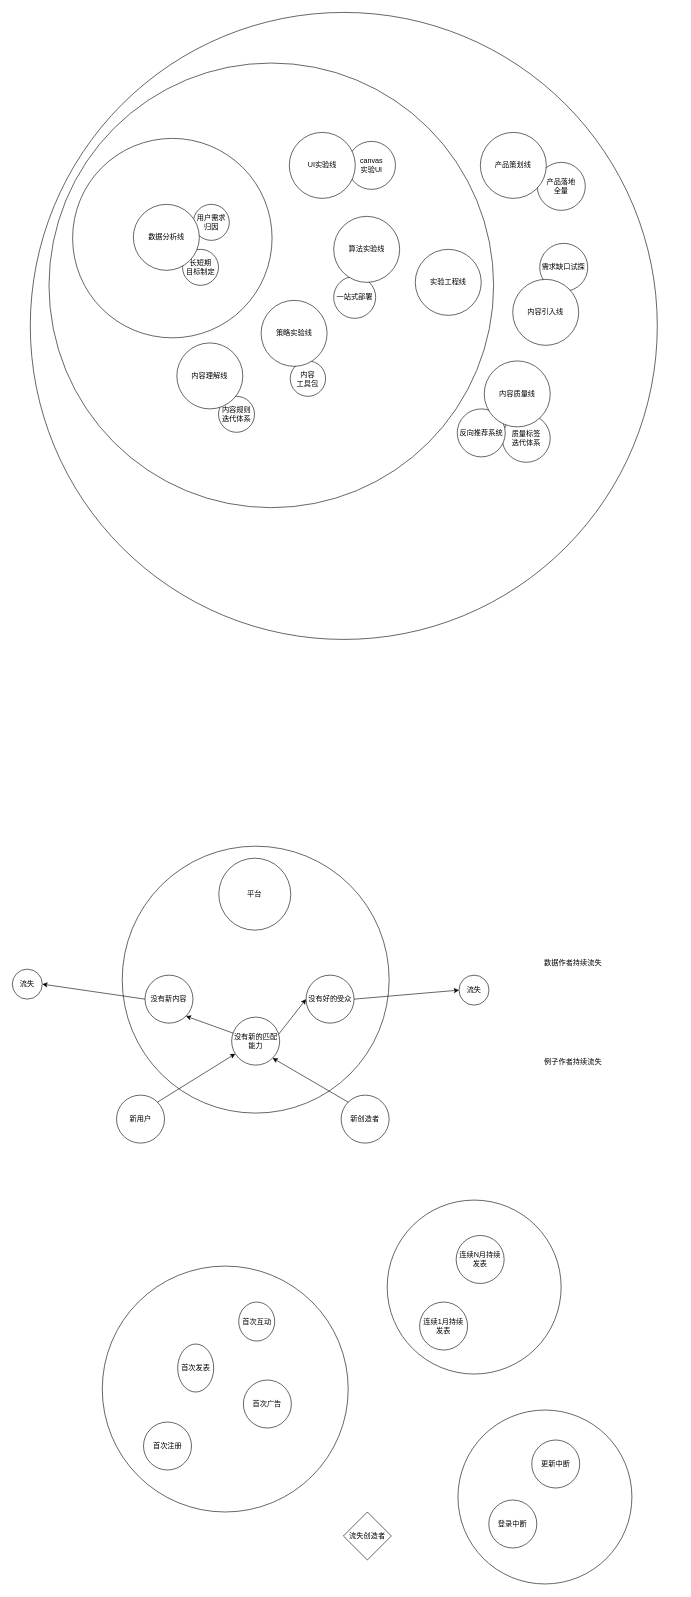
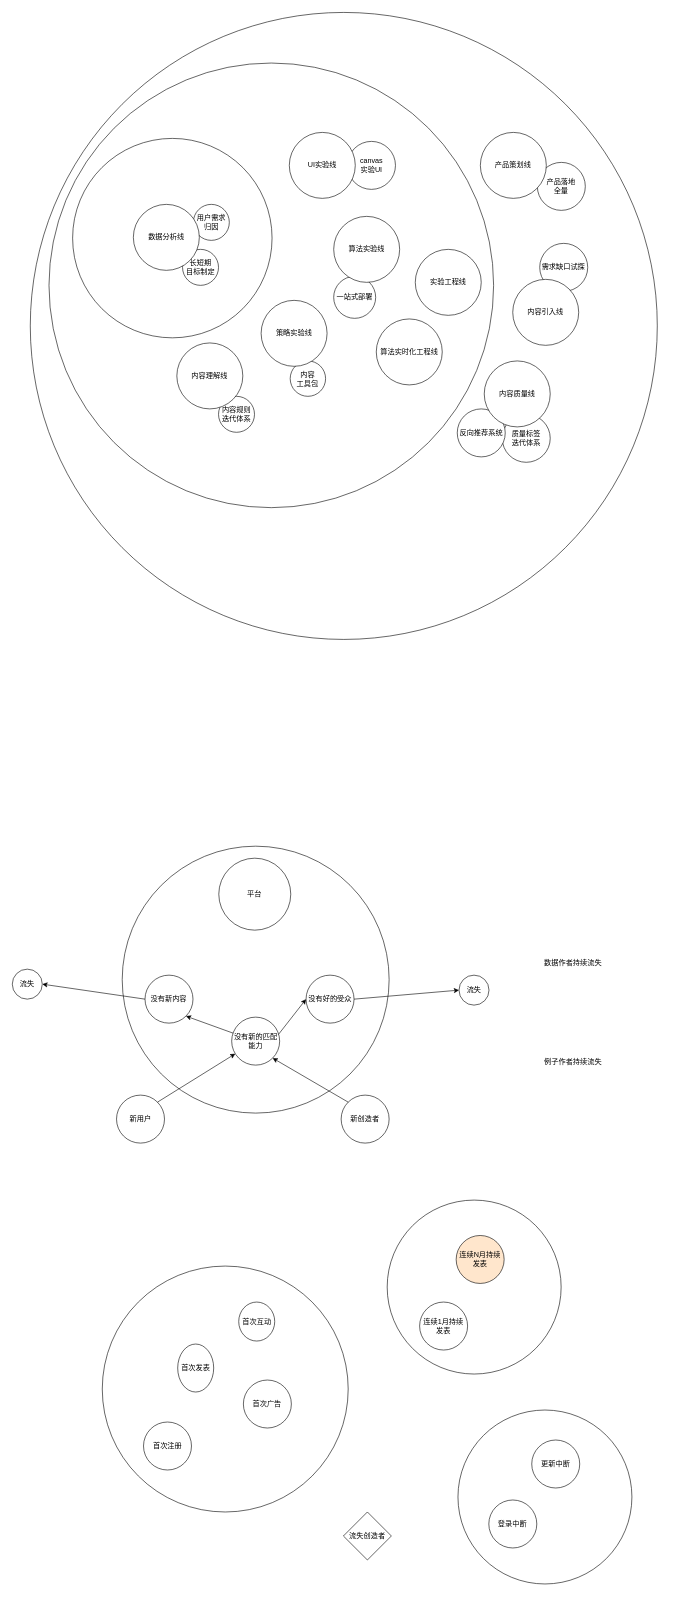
none -> (409, 352)
(480, 1260) -> (480, 1260)
